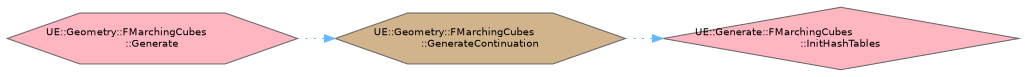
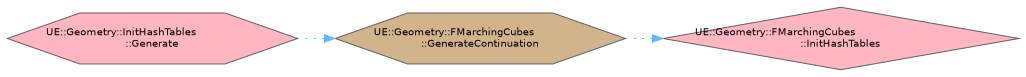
(152, 38) -> (152, 38)
(841, 38) -> (841, 38)
